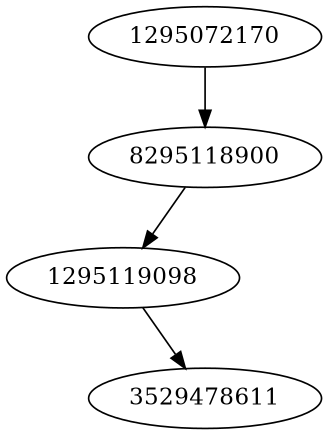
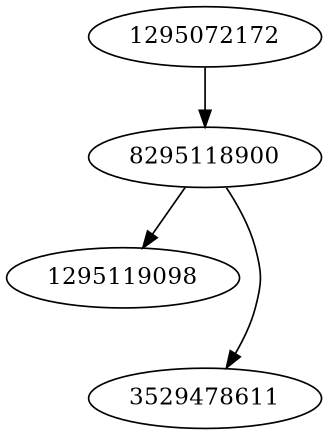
(205, 37) -> (205, 37)
(159, 331) -> (260, 269)
